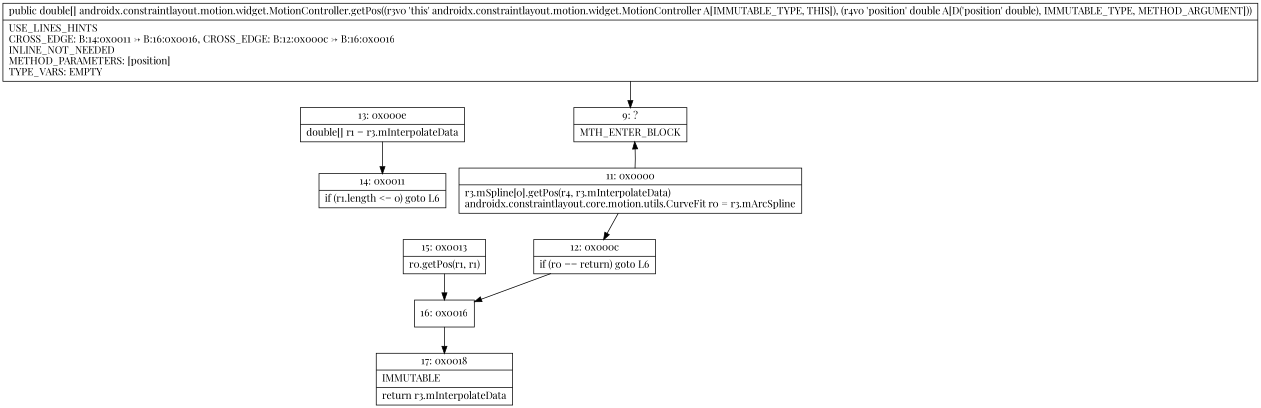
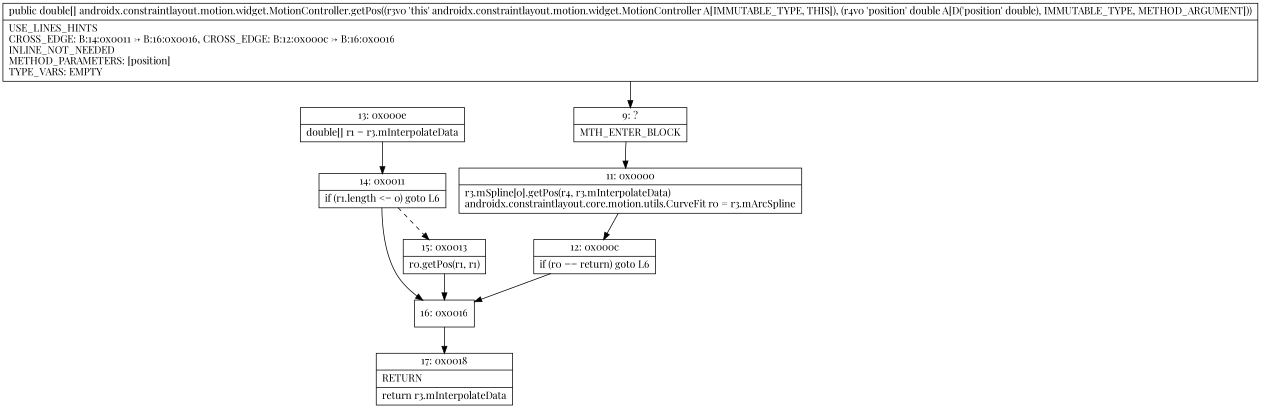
(635, 159) -> (626, 151)
none -> (411, 221)
none -> (389, 256)
(411, 378) -> (402, 378)
